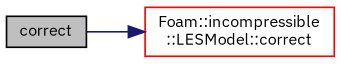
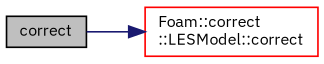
(240, 32) -> (232, 32)
